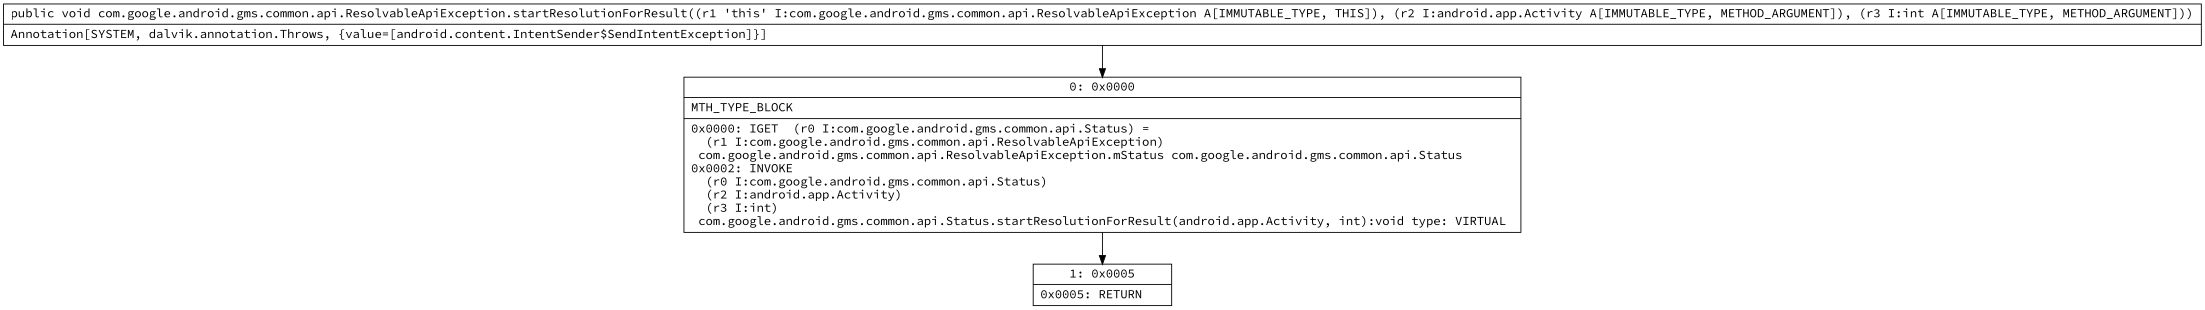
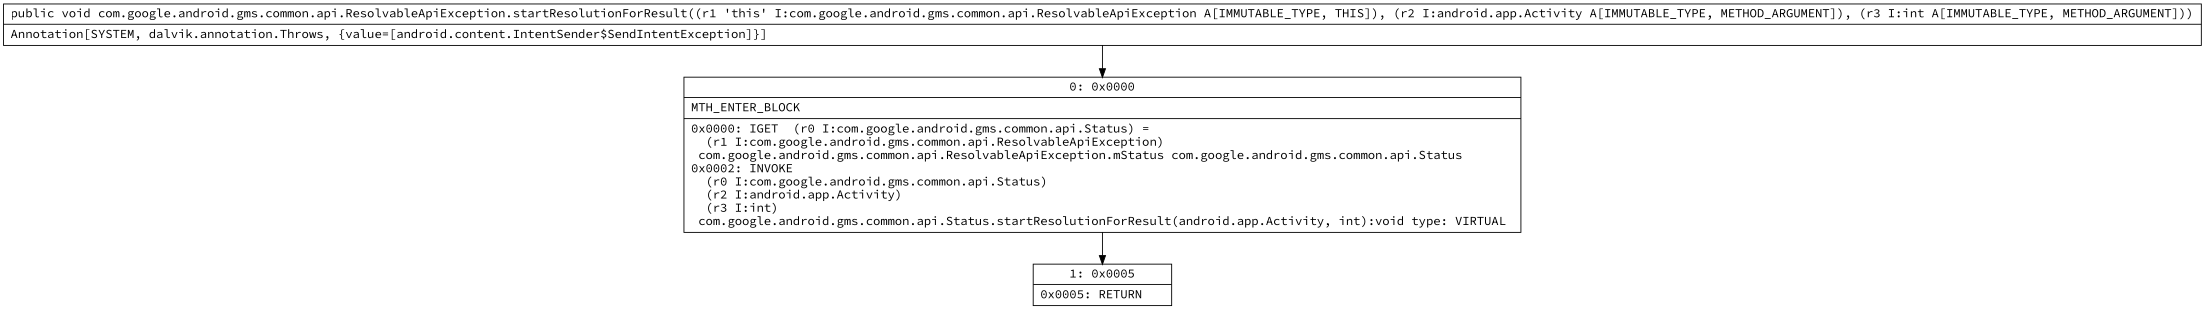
(742, 108) -> (746, 108)
